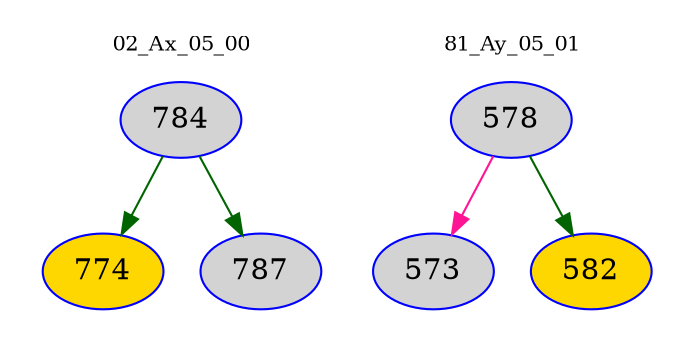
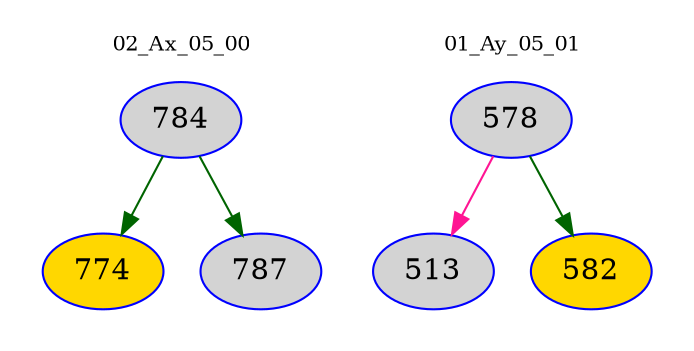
(512, 45) -> (512, 45)
(433, 271) -> (433, 271)
